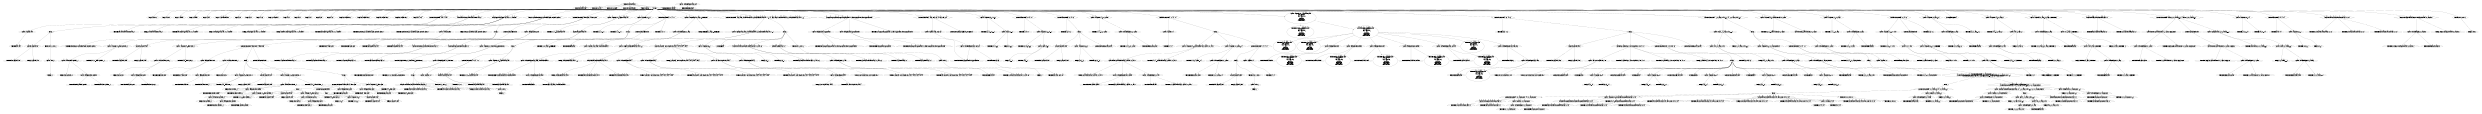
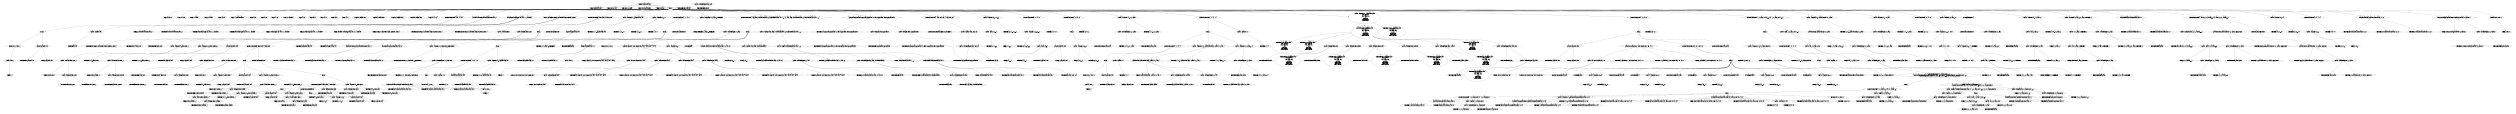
(962, 32) -> (940, 32)
(1973, 32) -> none
